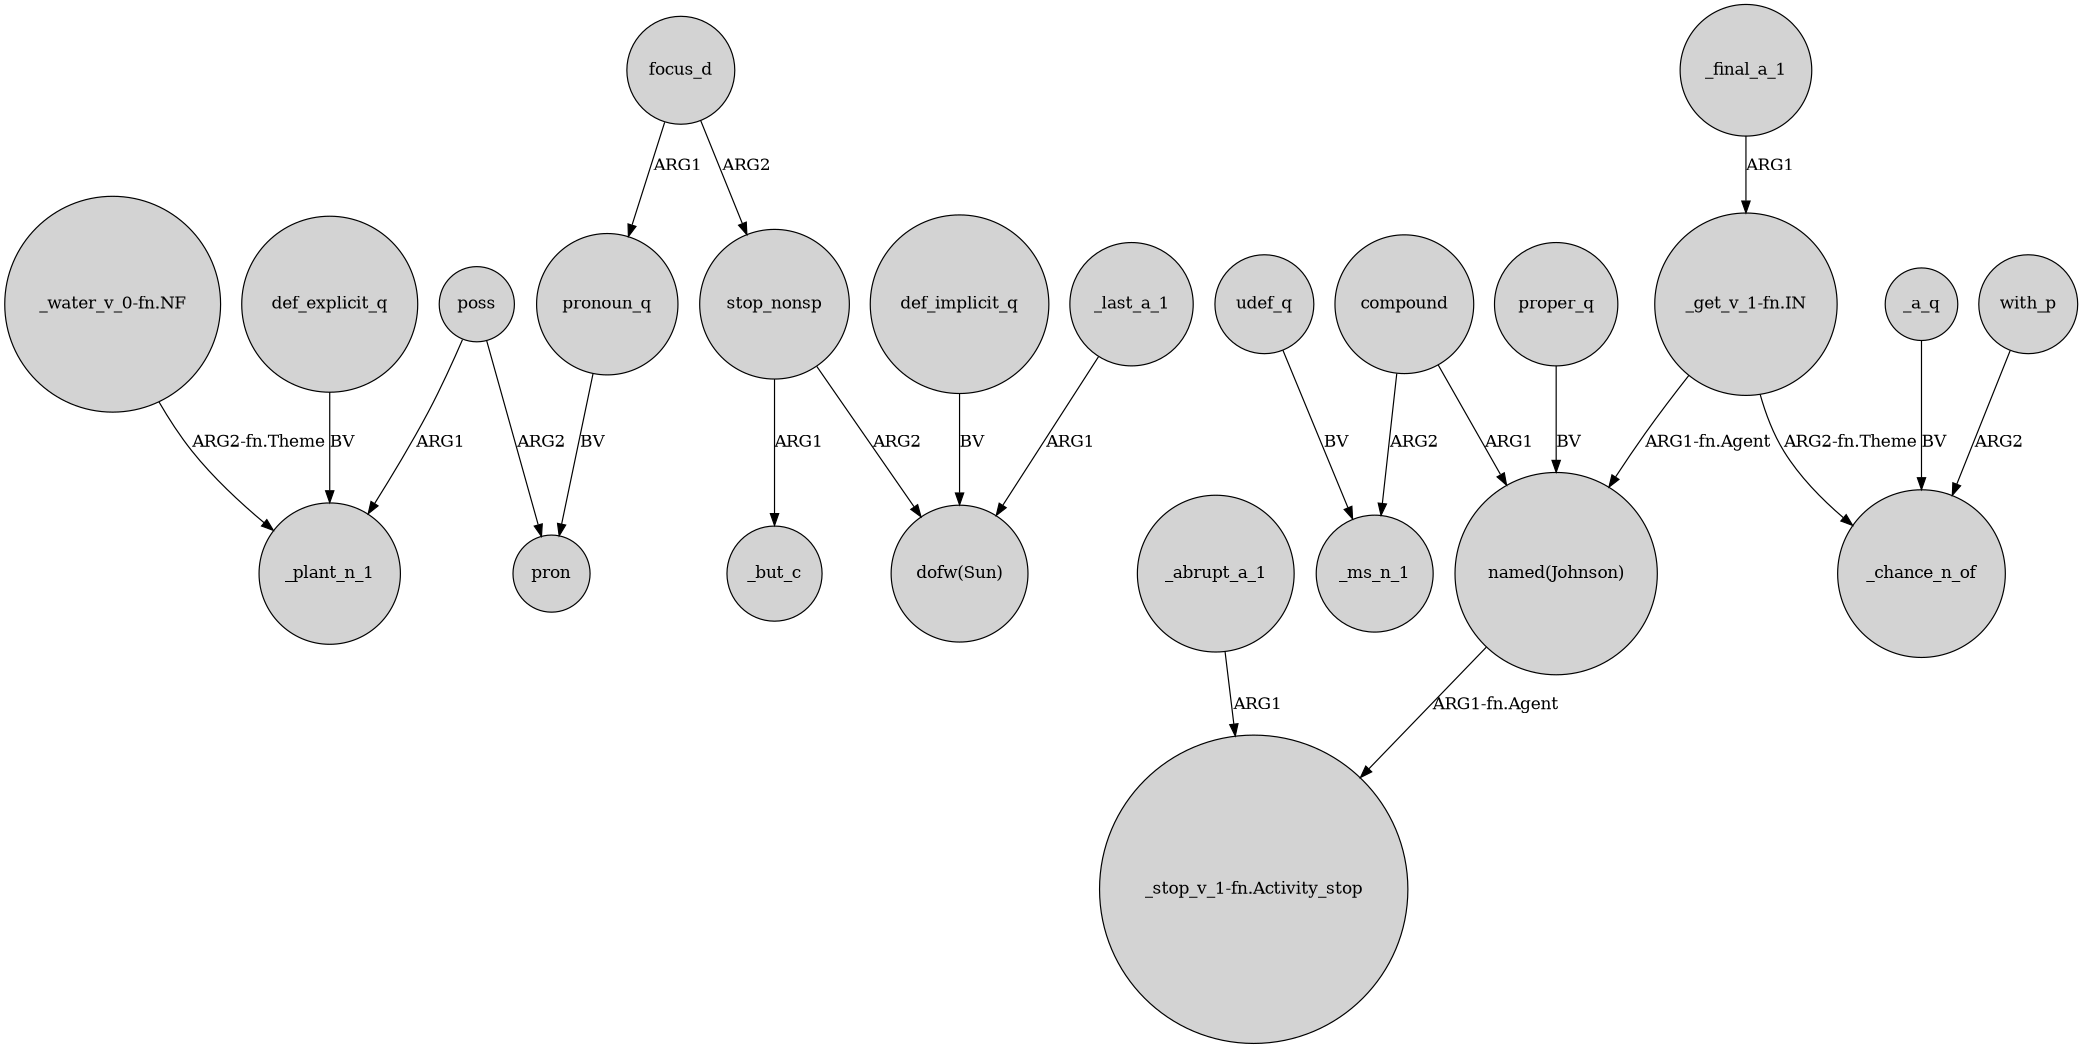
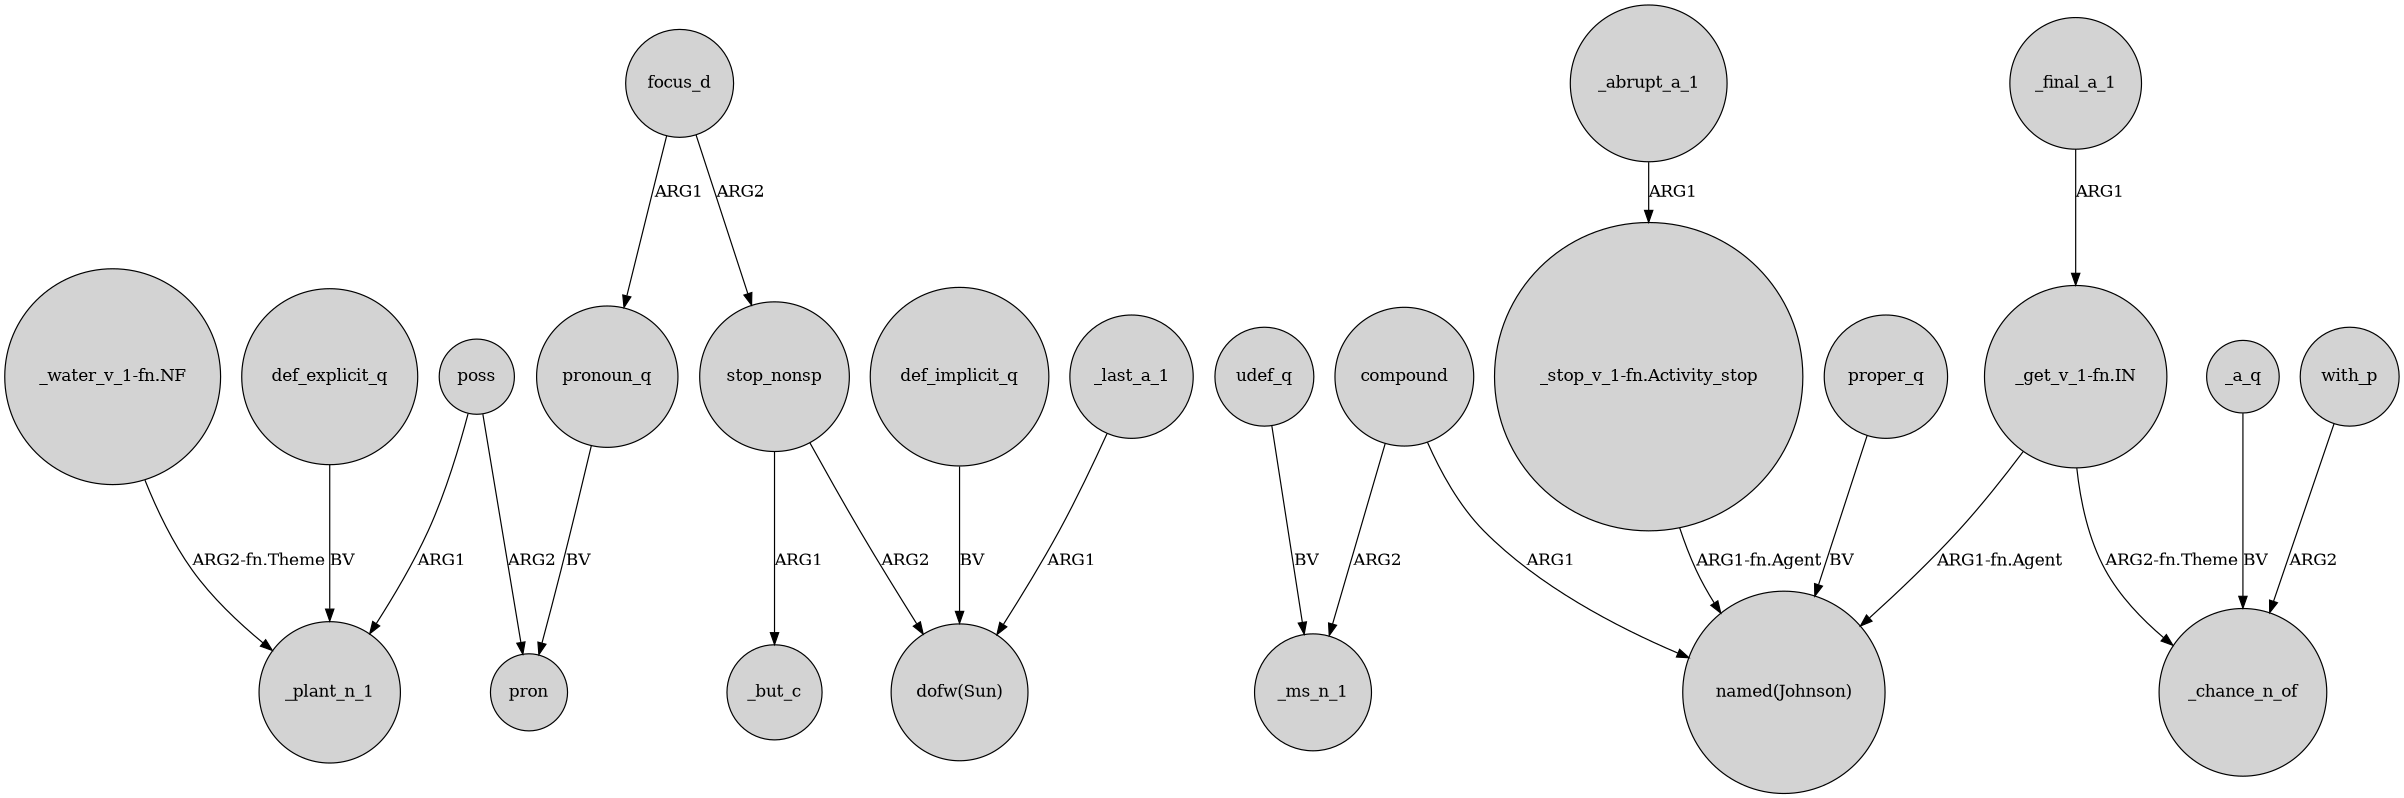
(113, 304) -> (113, 377)
(1428, 708) -> (1694, 566)
